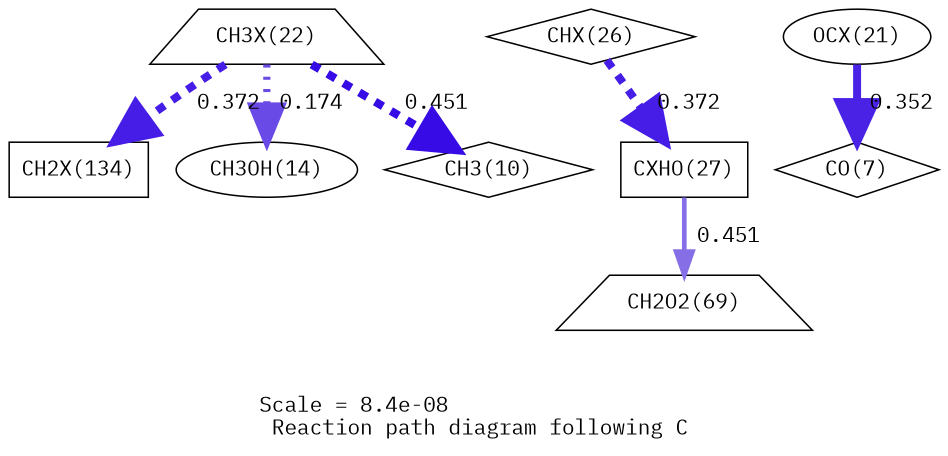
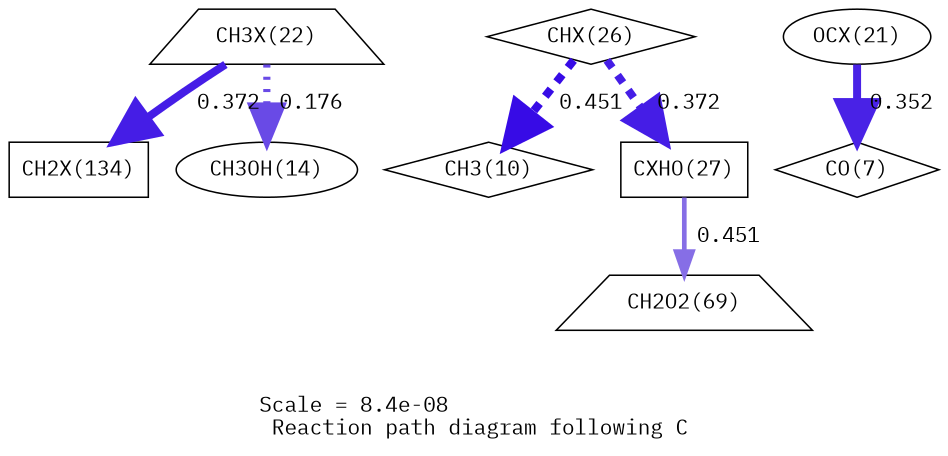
(186, 91) -> (186, 91)
(367, 97) -> (553, 87)
(305, 103) -> (305, 103)
